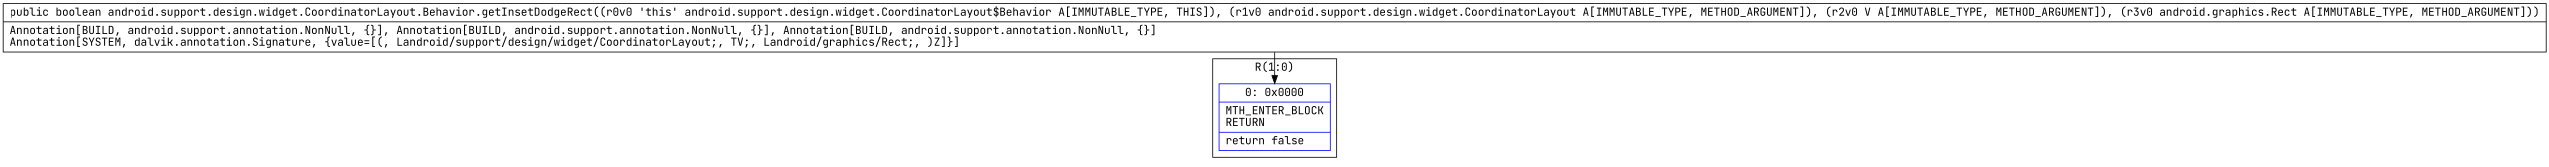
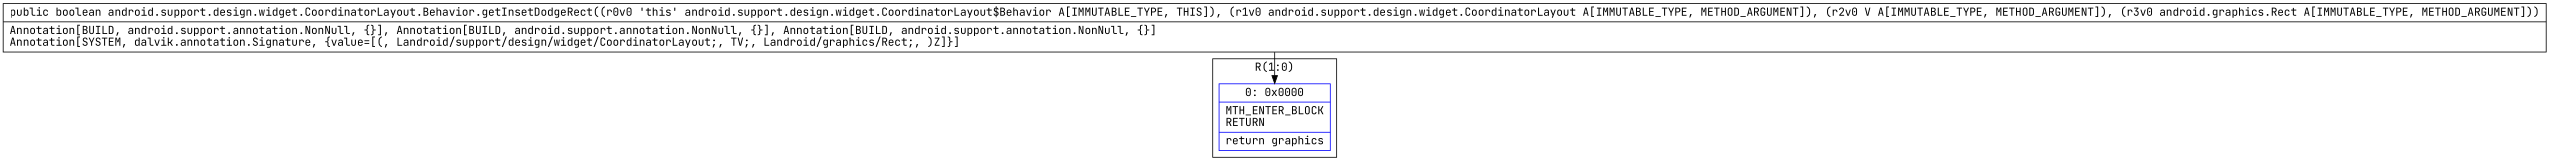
(1265, 141) -> (1275, 141)
